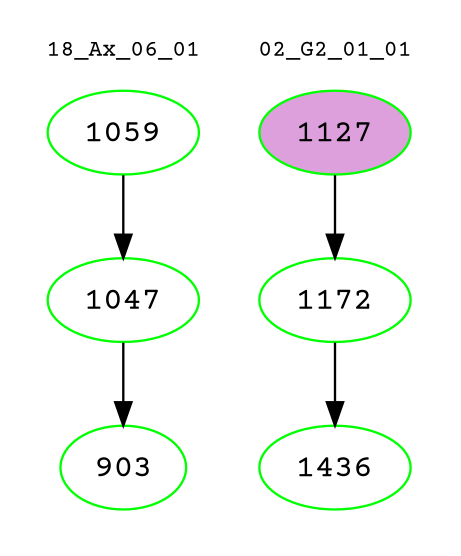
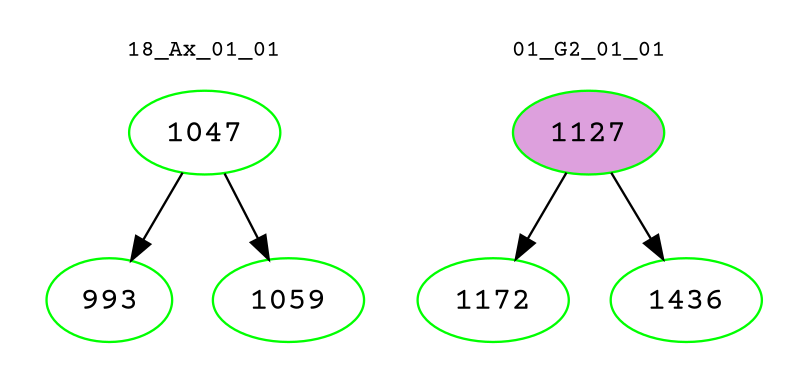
(124, 50) -> (205, 50)
(336, 50) -> (590, 50)
(123, 205) -> (241, 206)
(335, 372) -> (631, 206)
(123, 468) -> (109, 300)
